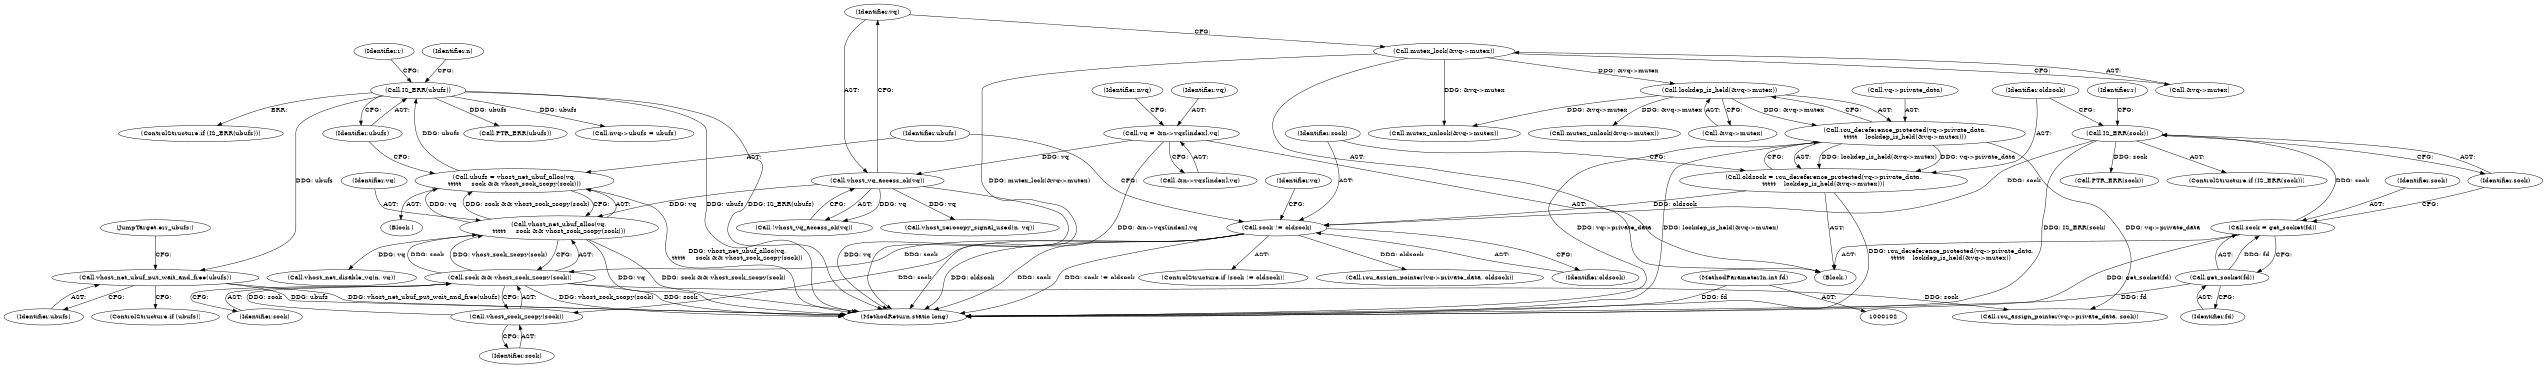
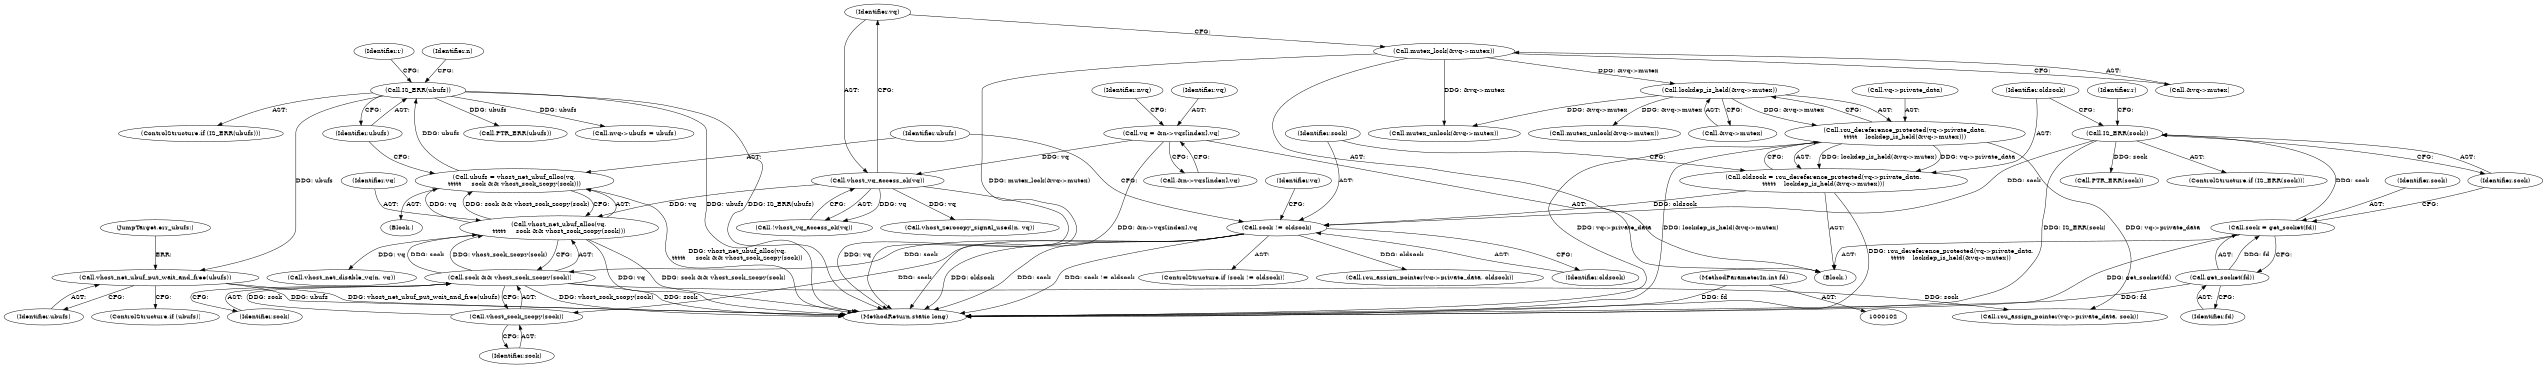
(280, 110) -> (281, 110)
(1202, 157) -> (1203, 157)
(165, 255) -> (165, 255)
